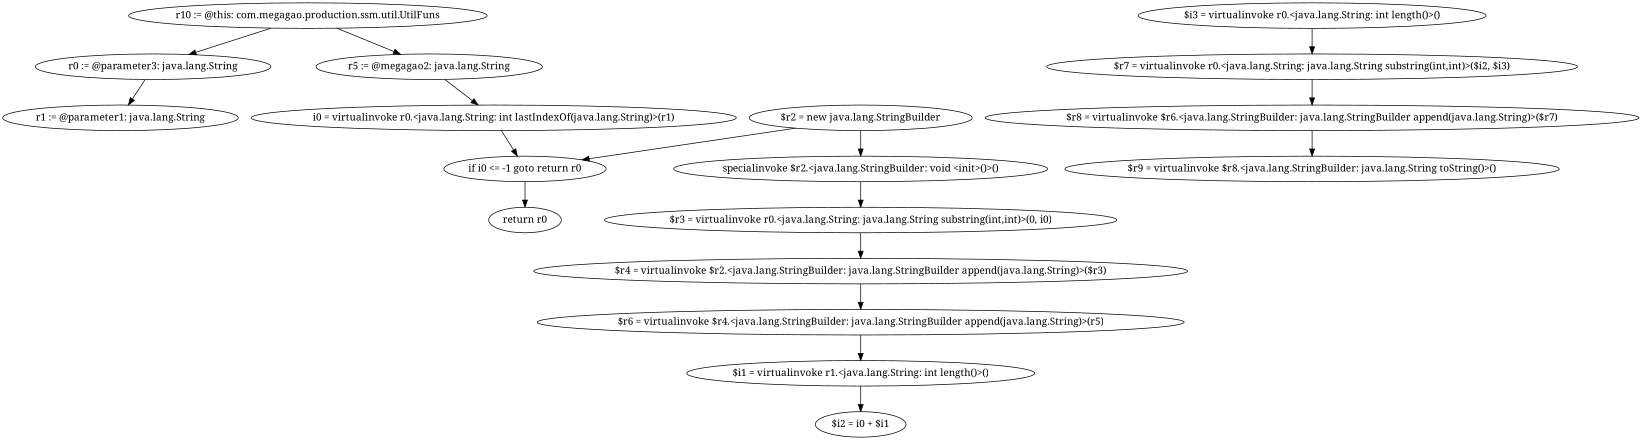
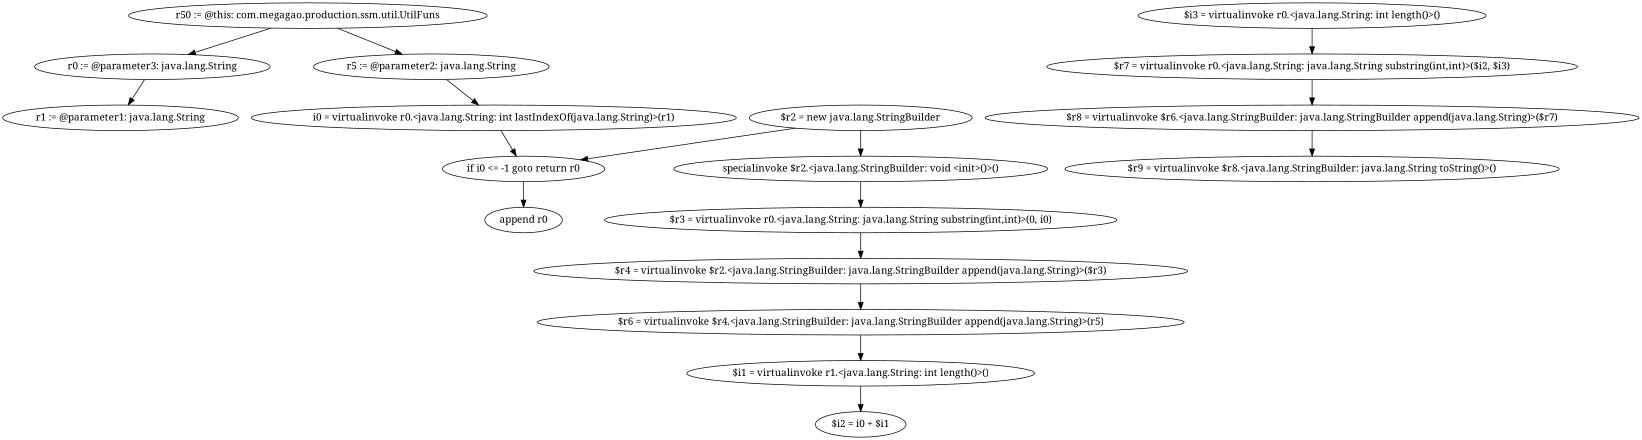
(308, 16) -> (308, 16)
(429, 67) -> (431, 67)
(525, 220) -> (524, 220)
